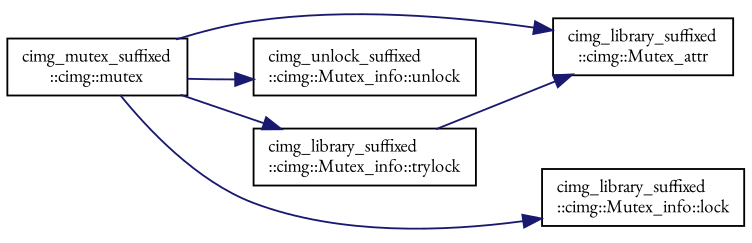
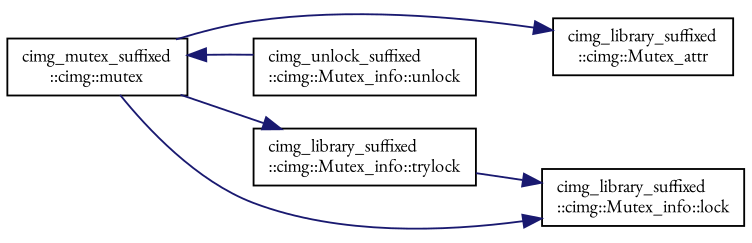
(211, 79) -> (230, 55)
(496, 105) -> (499, 177)
